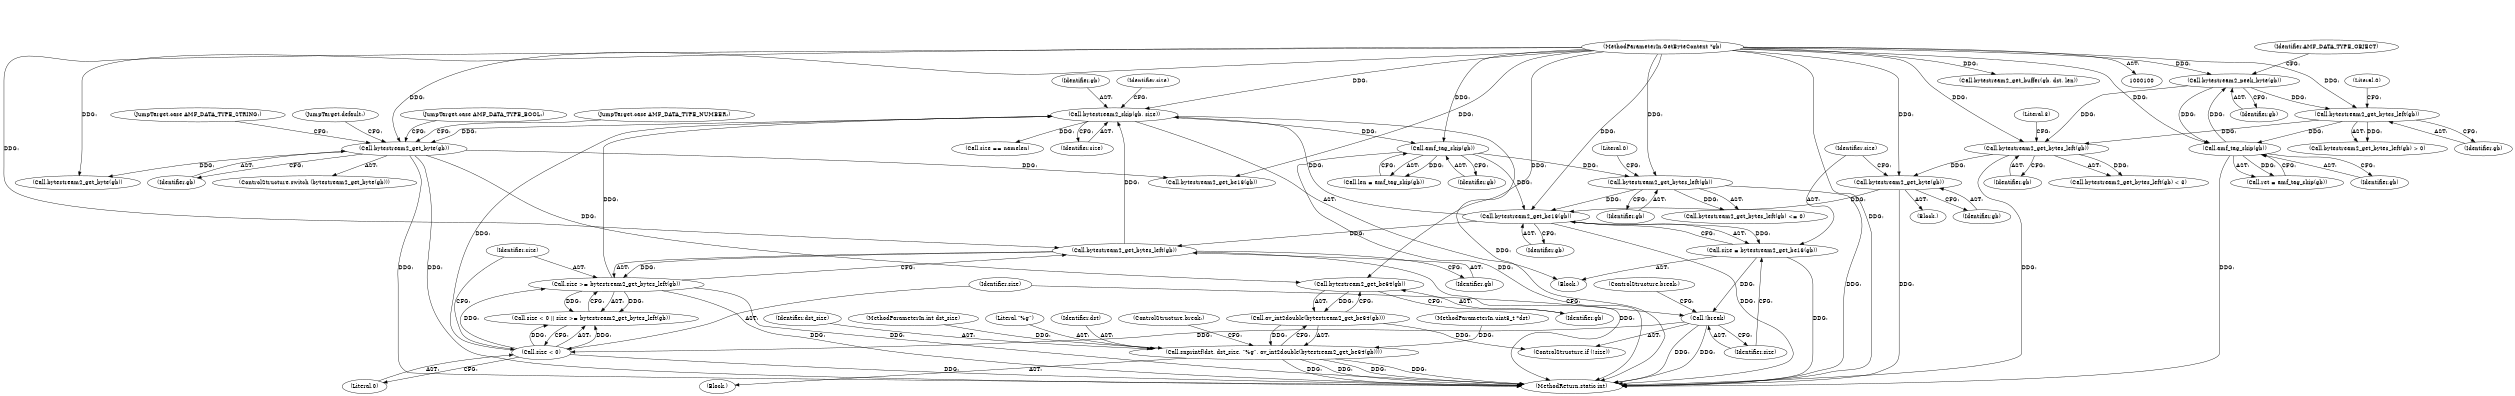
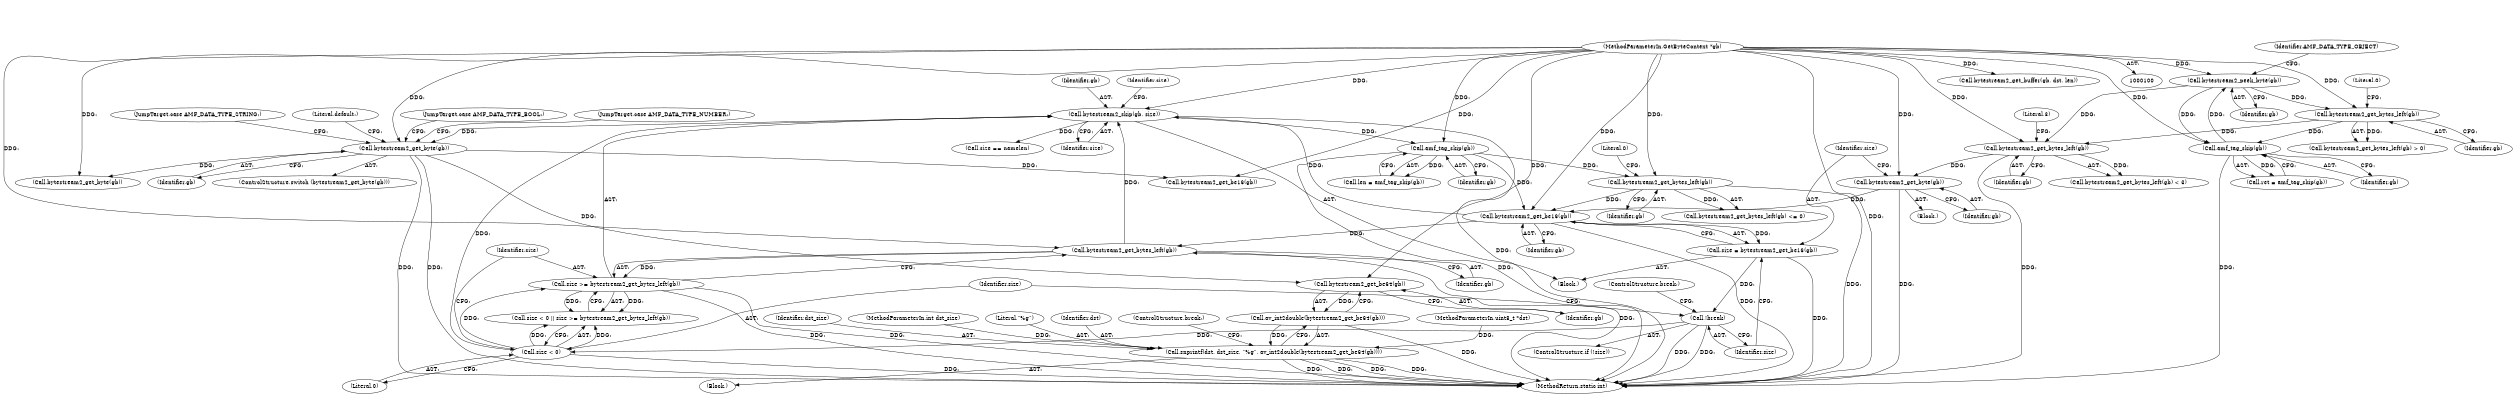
(335, 115) -> (335, 115)
(612, 200) -> (612, 200)
(1452, 337) -> (1441, 352)
